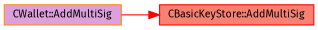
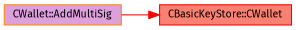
(237, 15) -> (226, 15)
